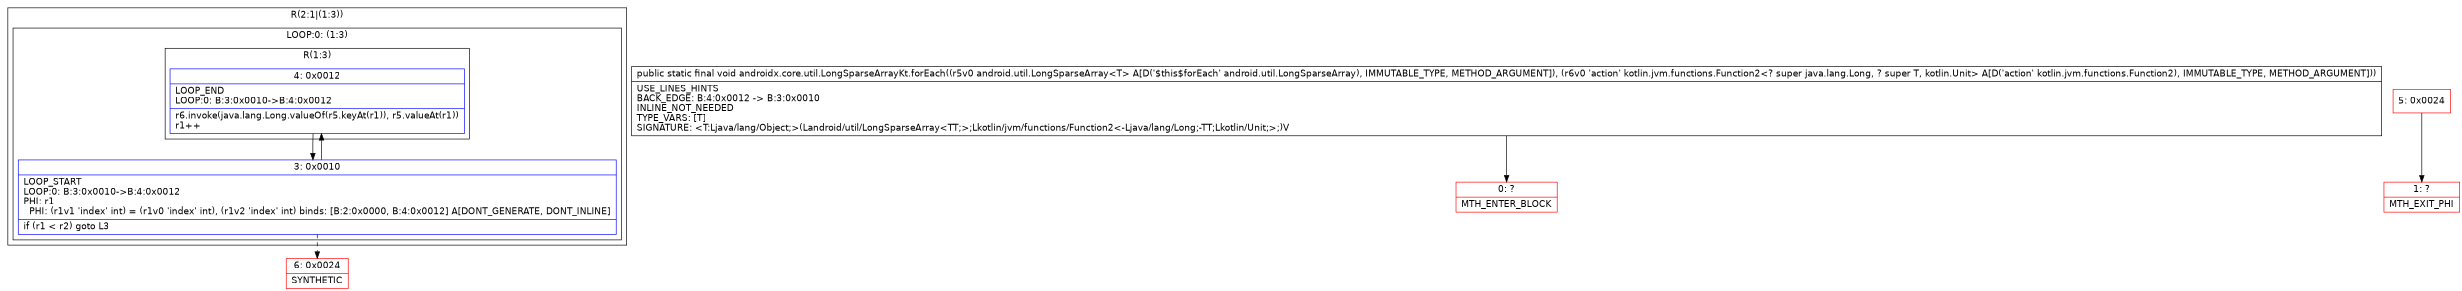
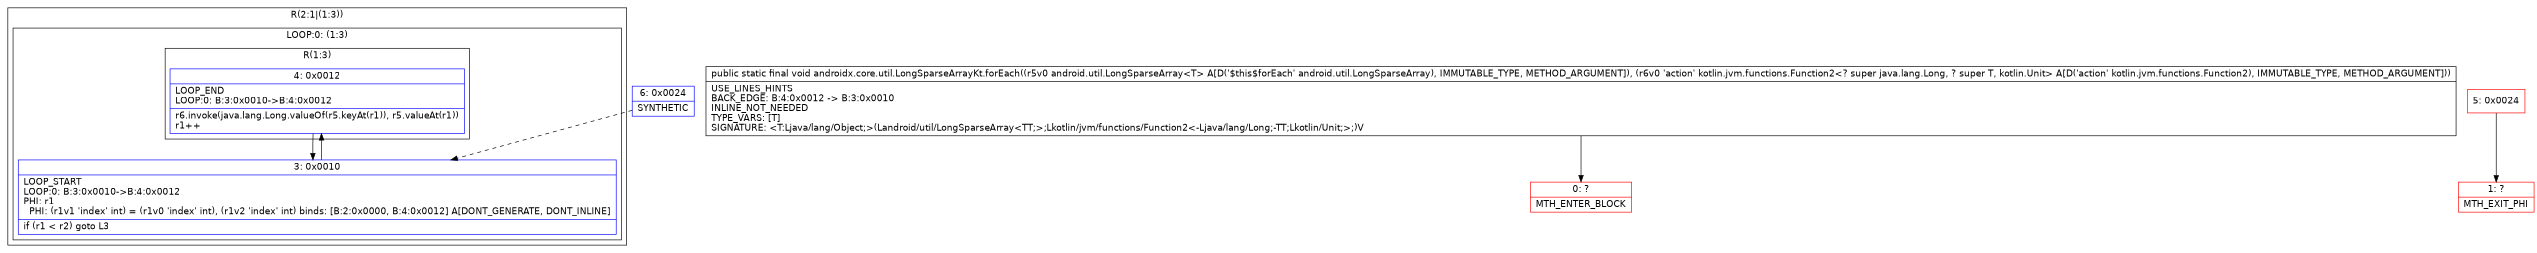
(317, 243) -> (545, 134)
(317, 274) -> (663, 101)
